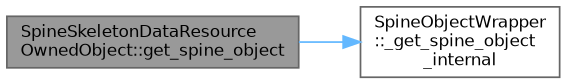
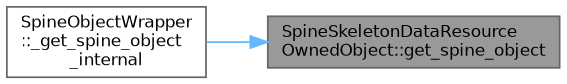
(321, 42) -> (228, 42)
